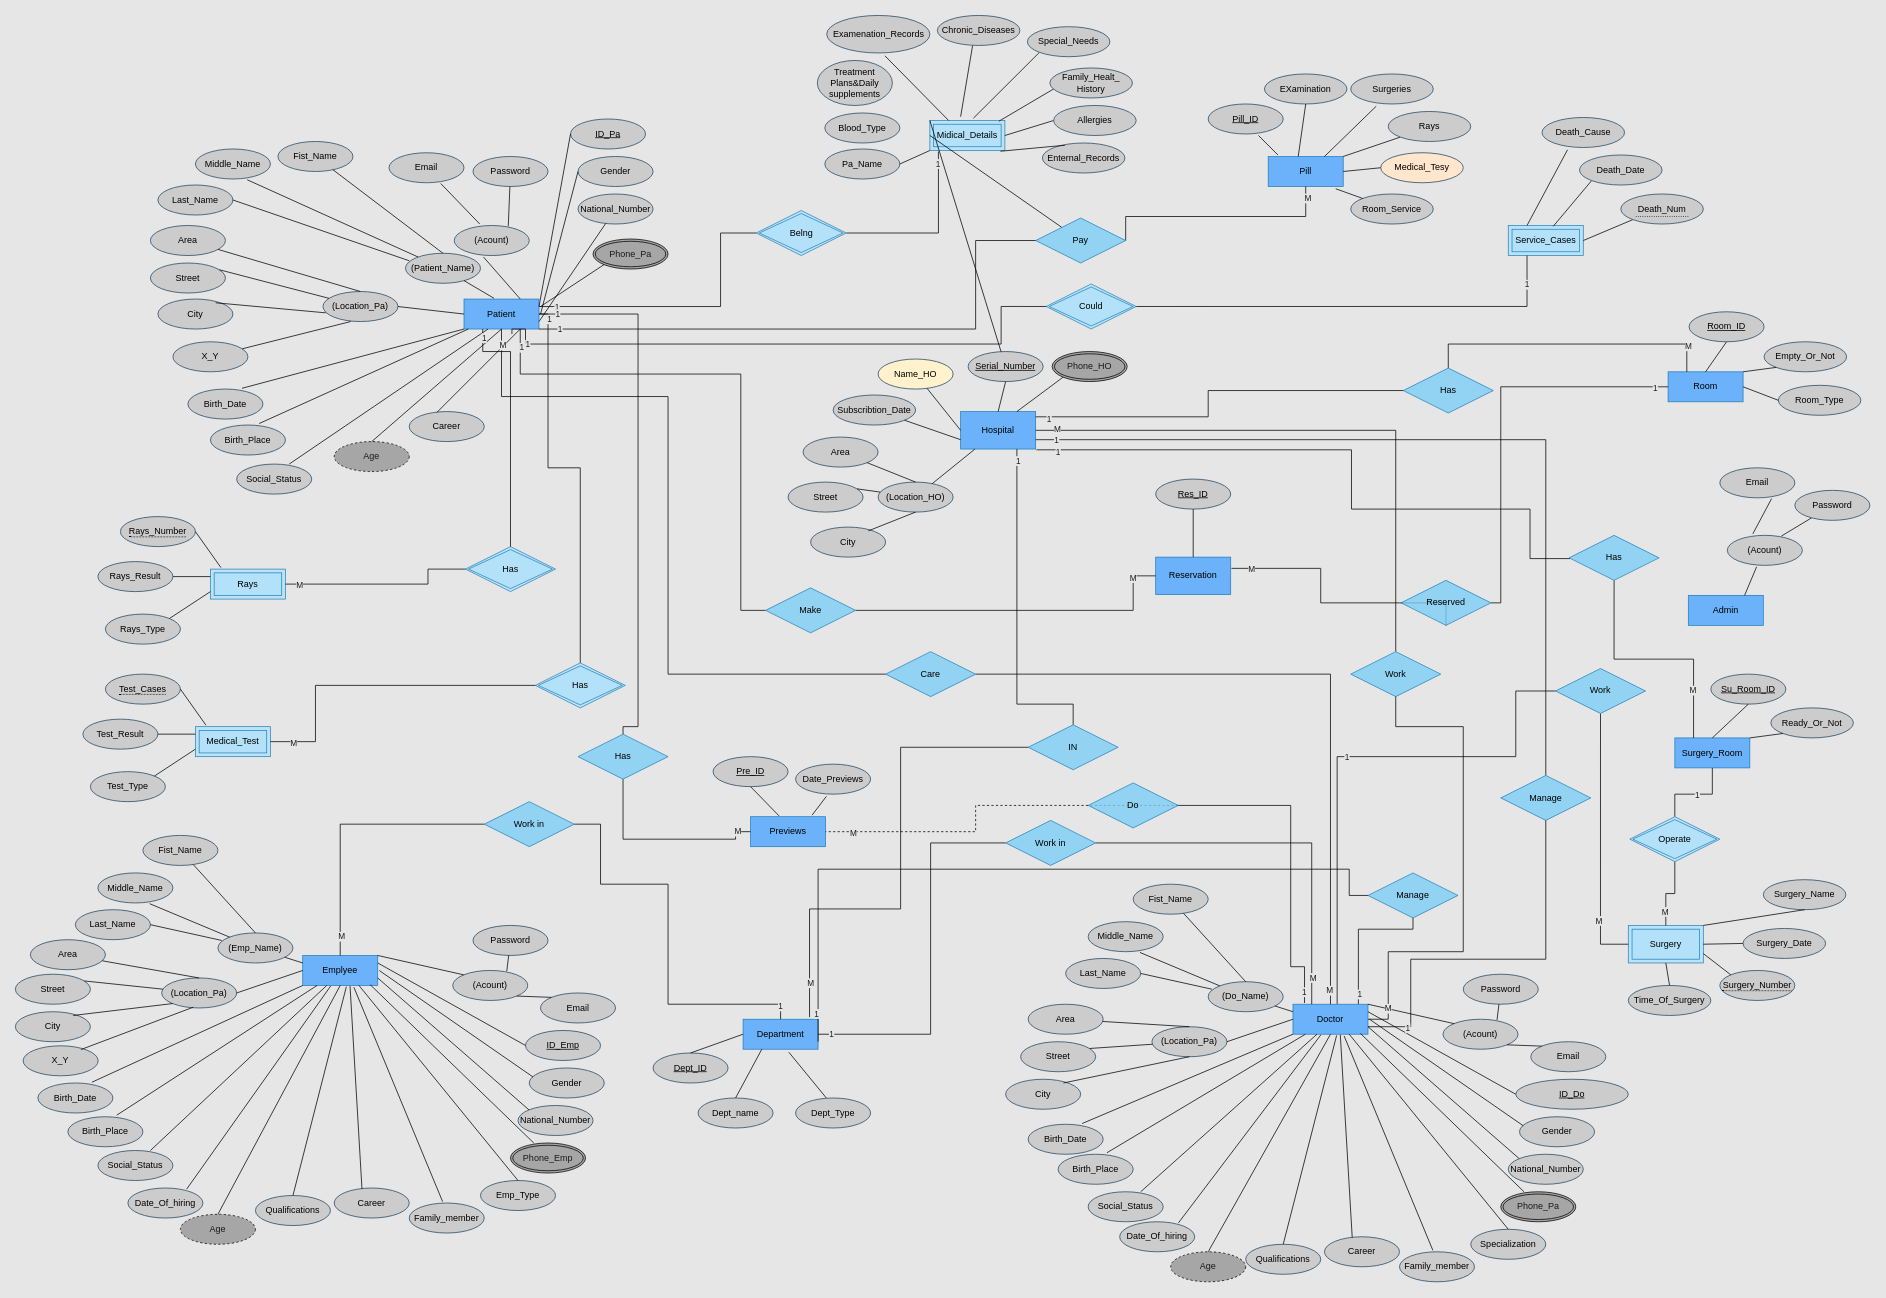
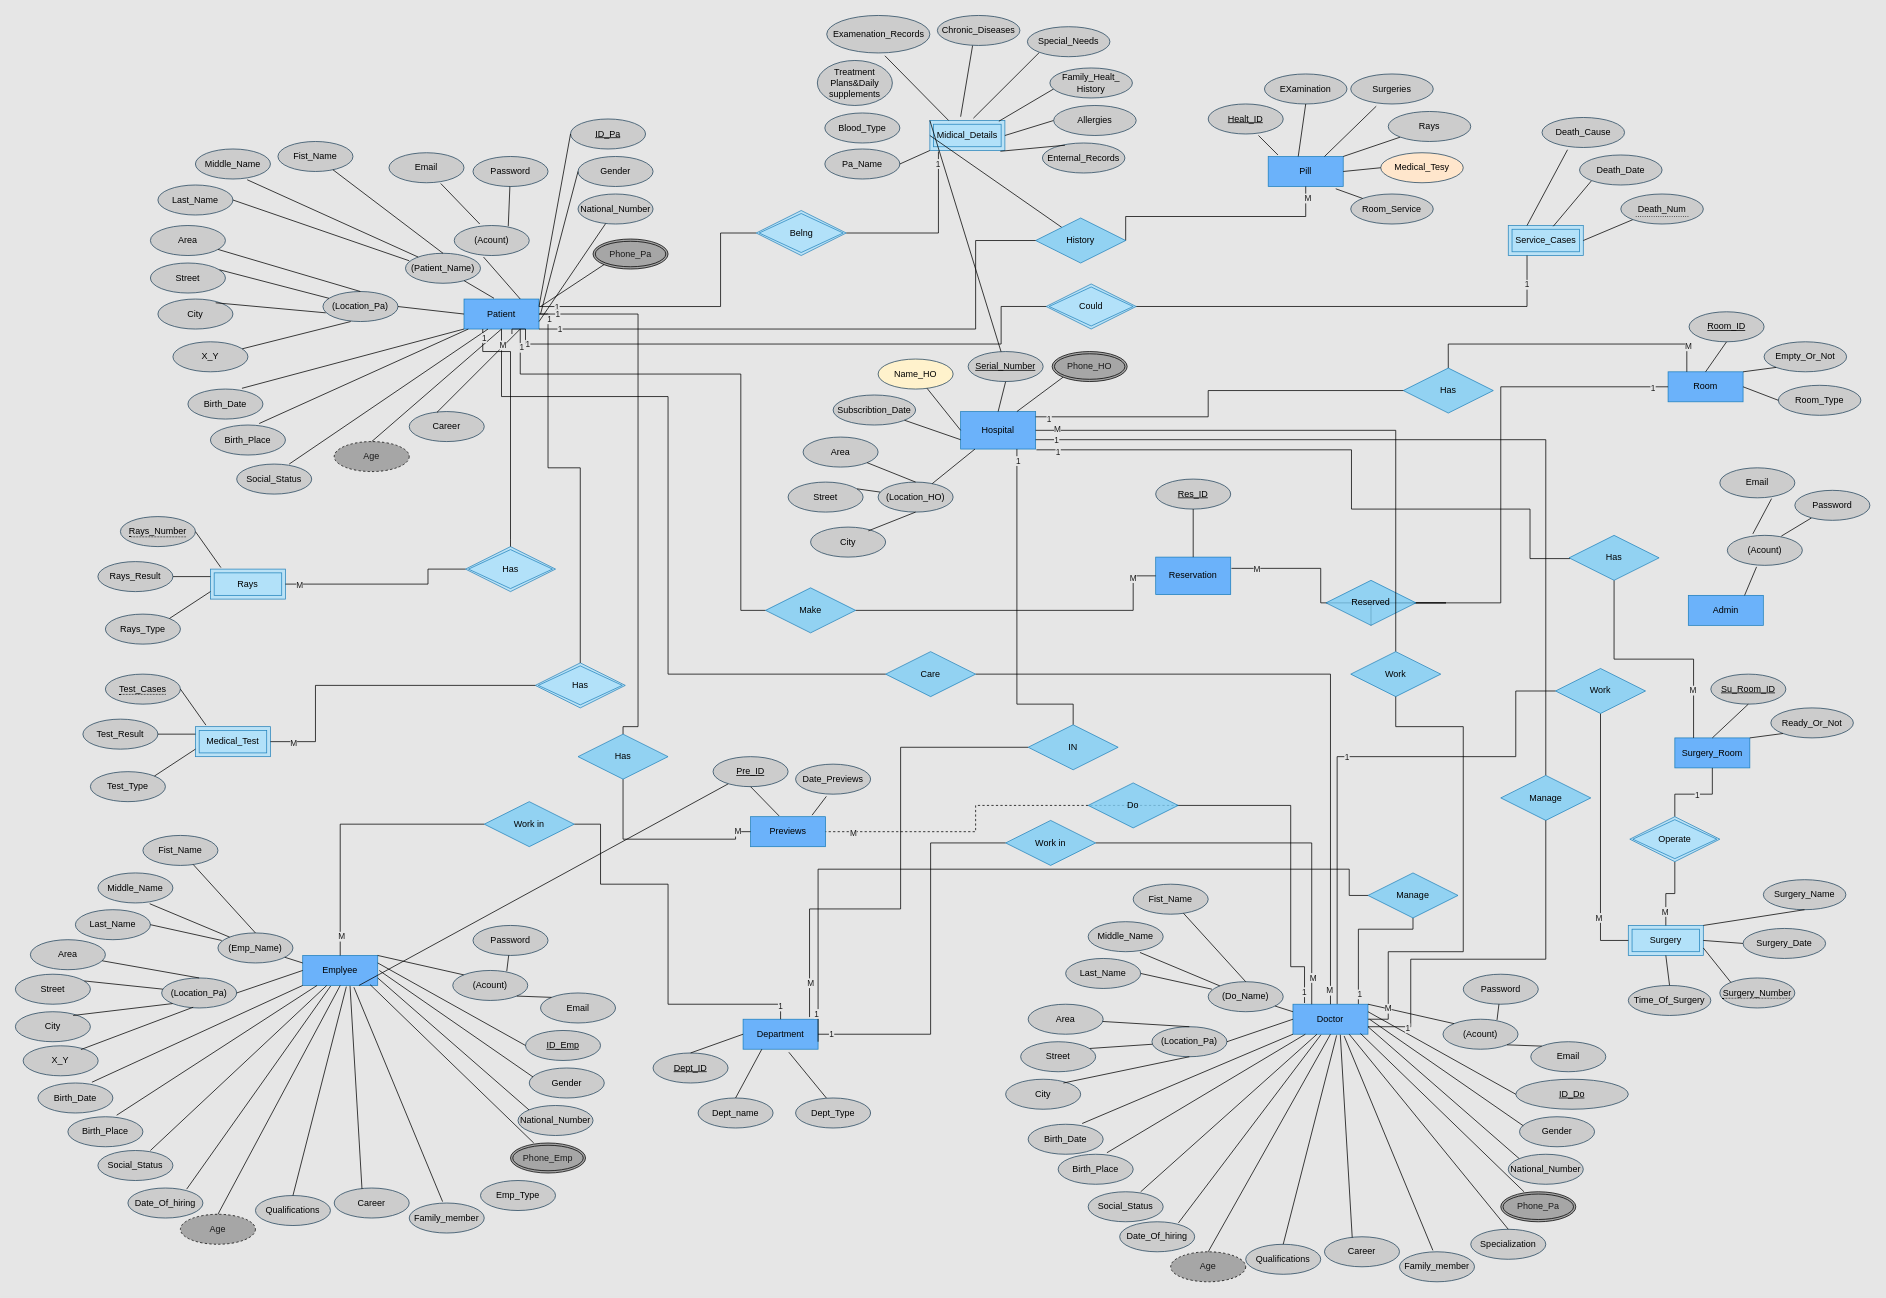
(1245, 119) -> (1245, 119)
(1080, 240) -> (1080, 240)
(1446, 603) -> (1371, 603)
(1665, 944) -> (1665, 940)
(1757, 985) -> (1757, 993)
(438, 1082) -> (544, 884)
